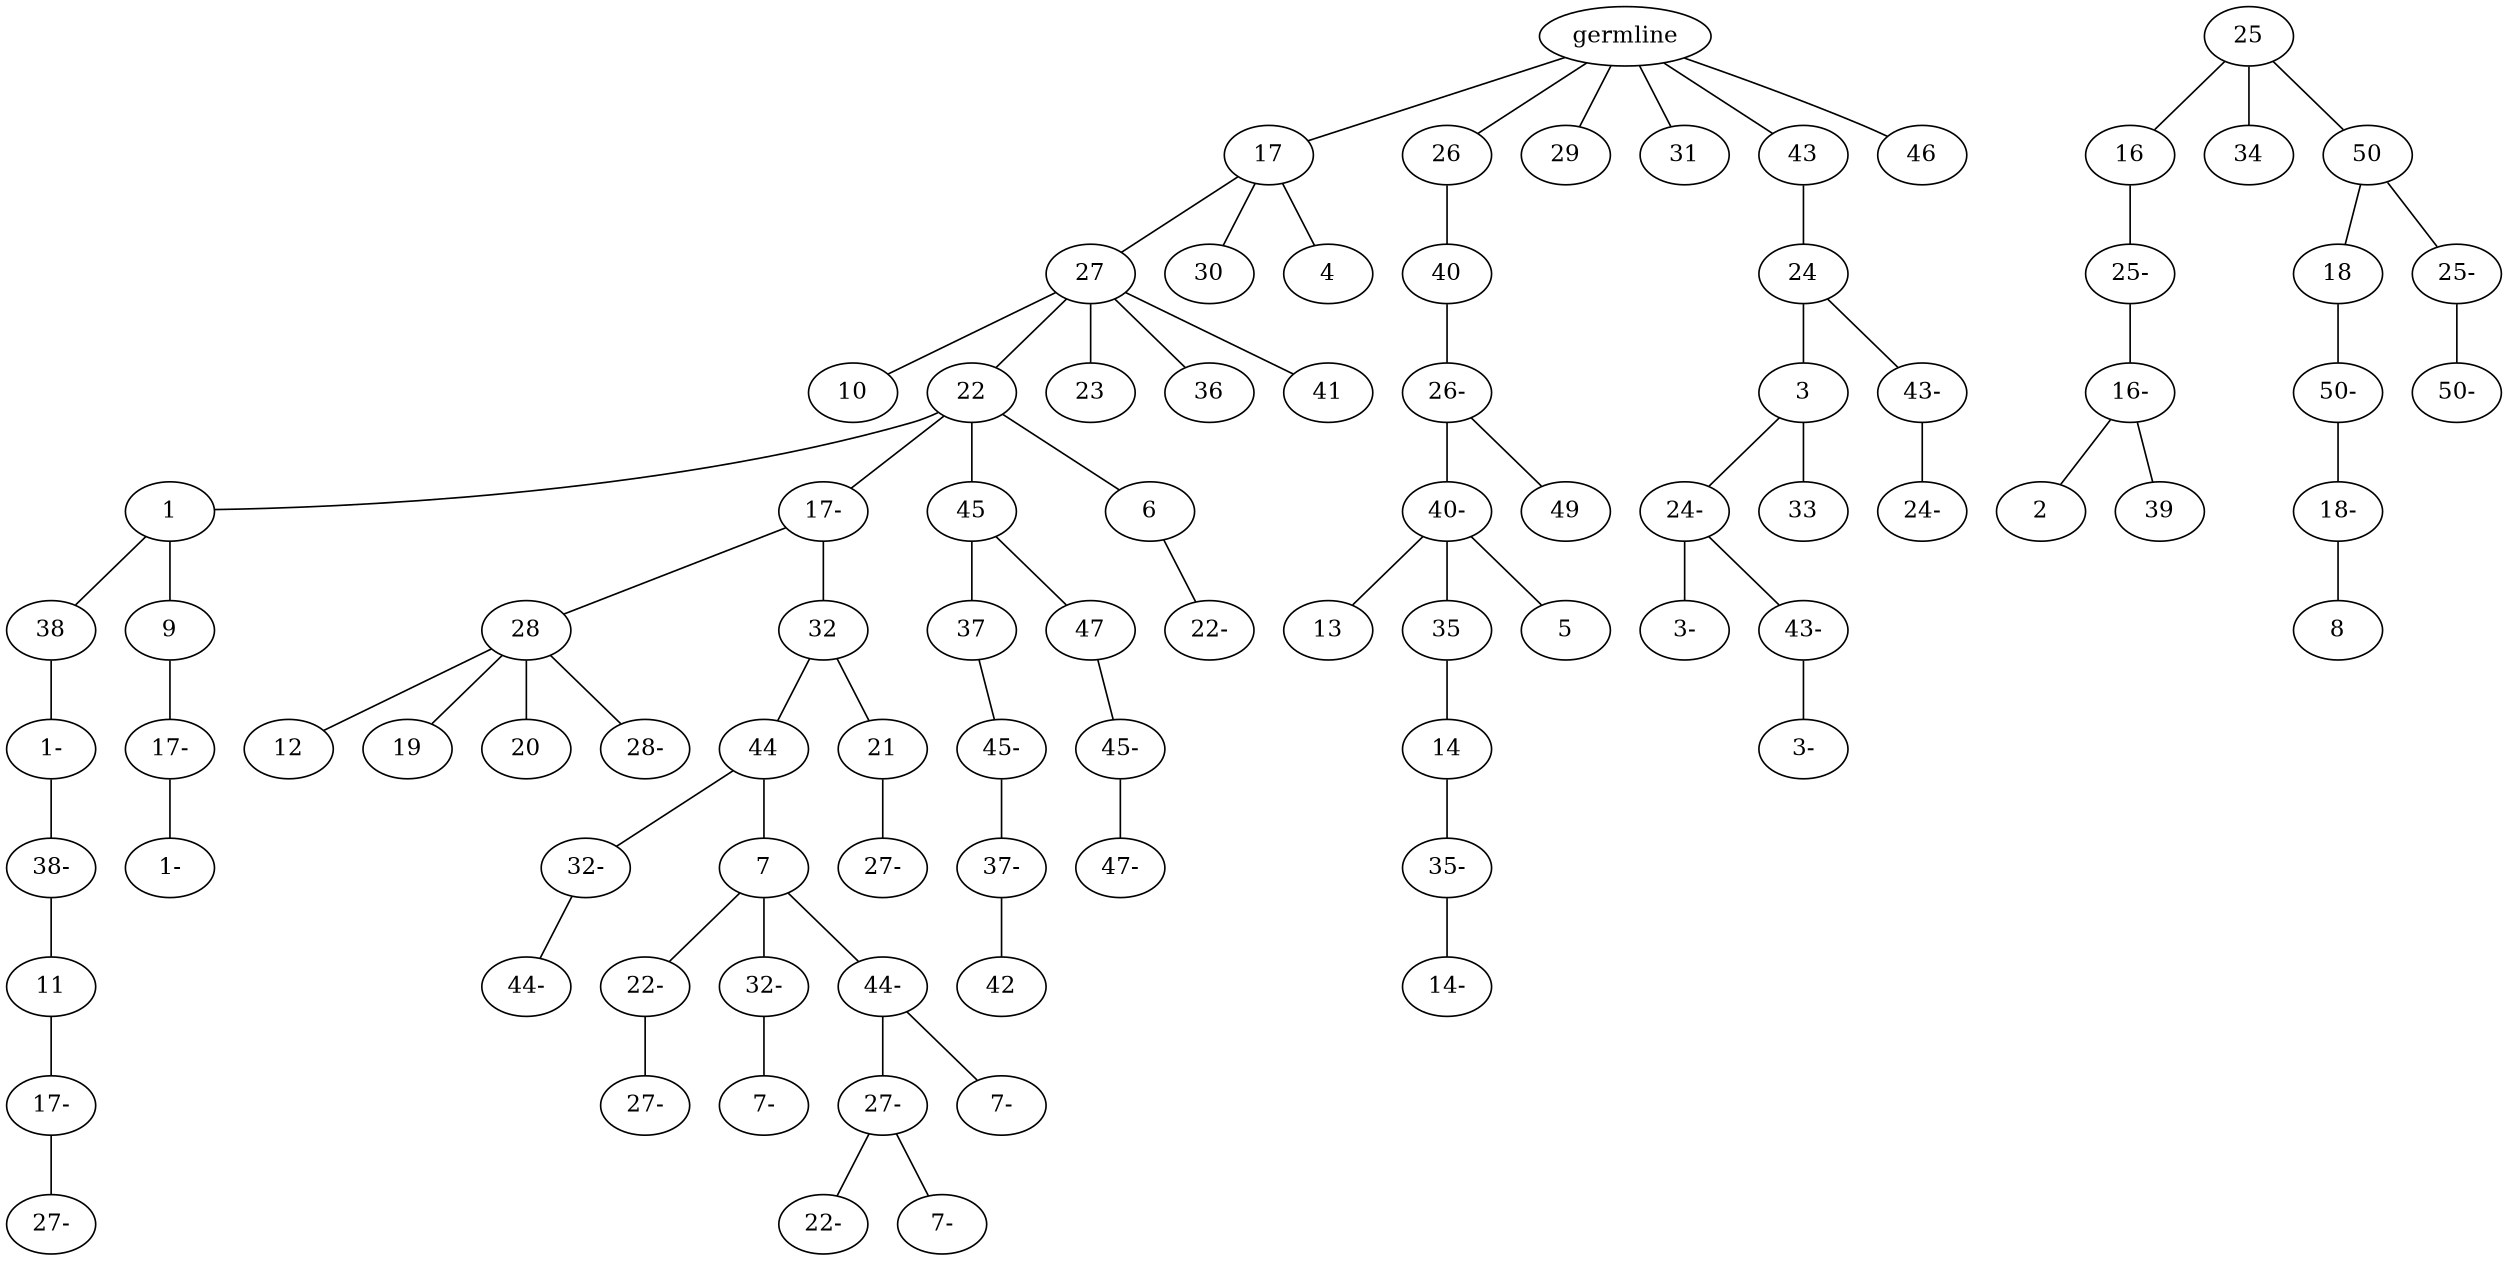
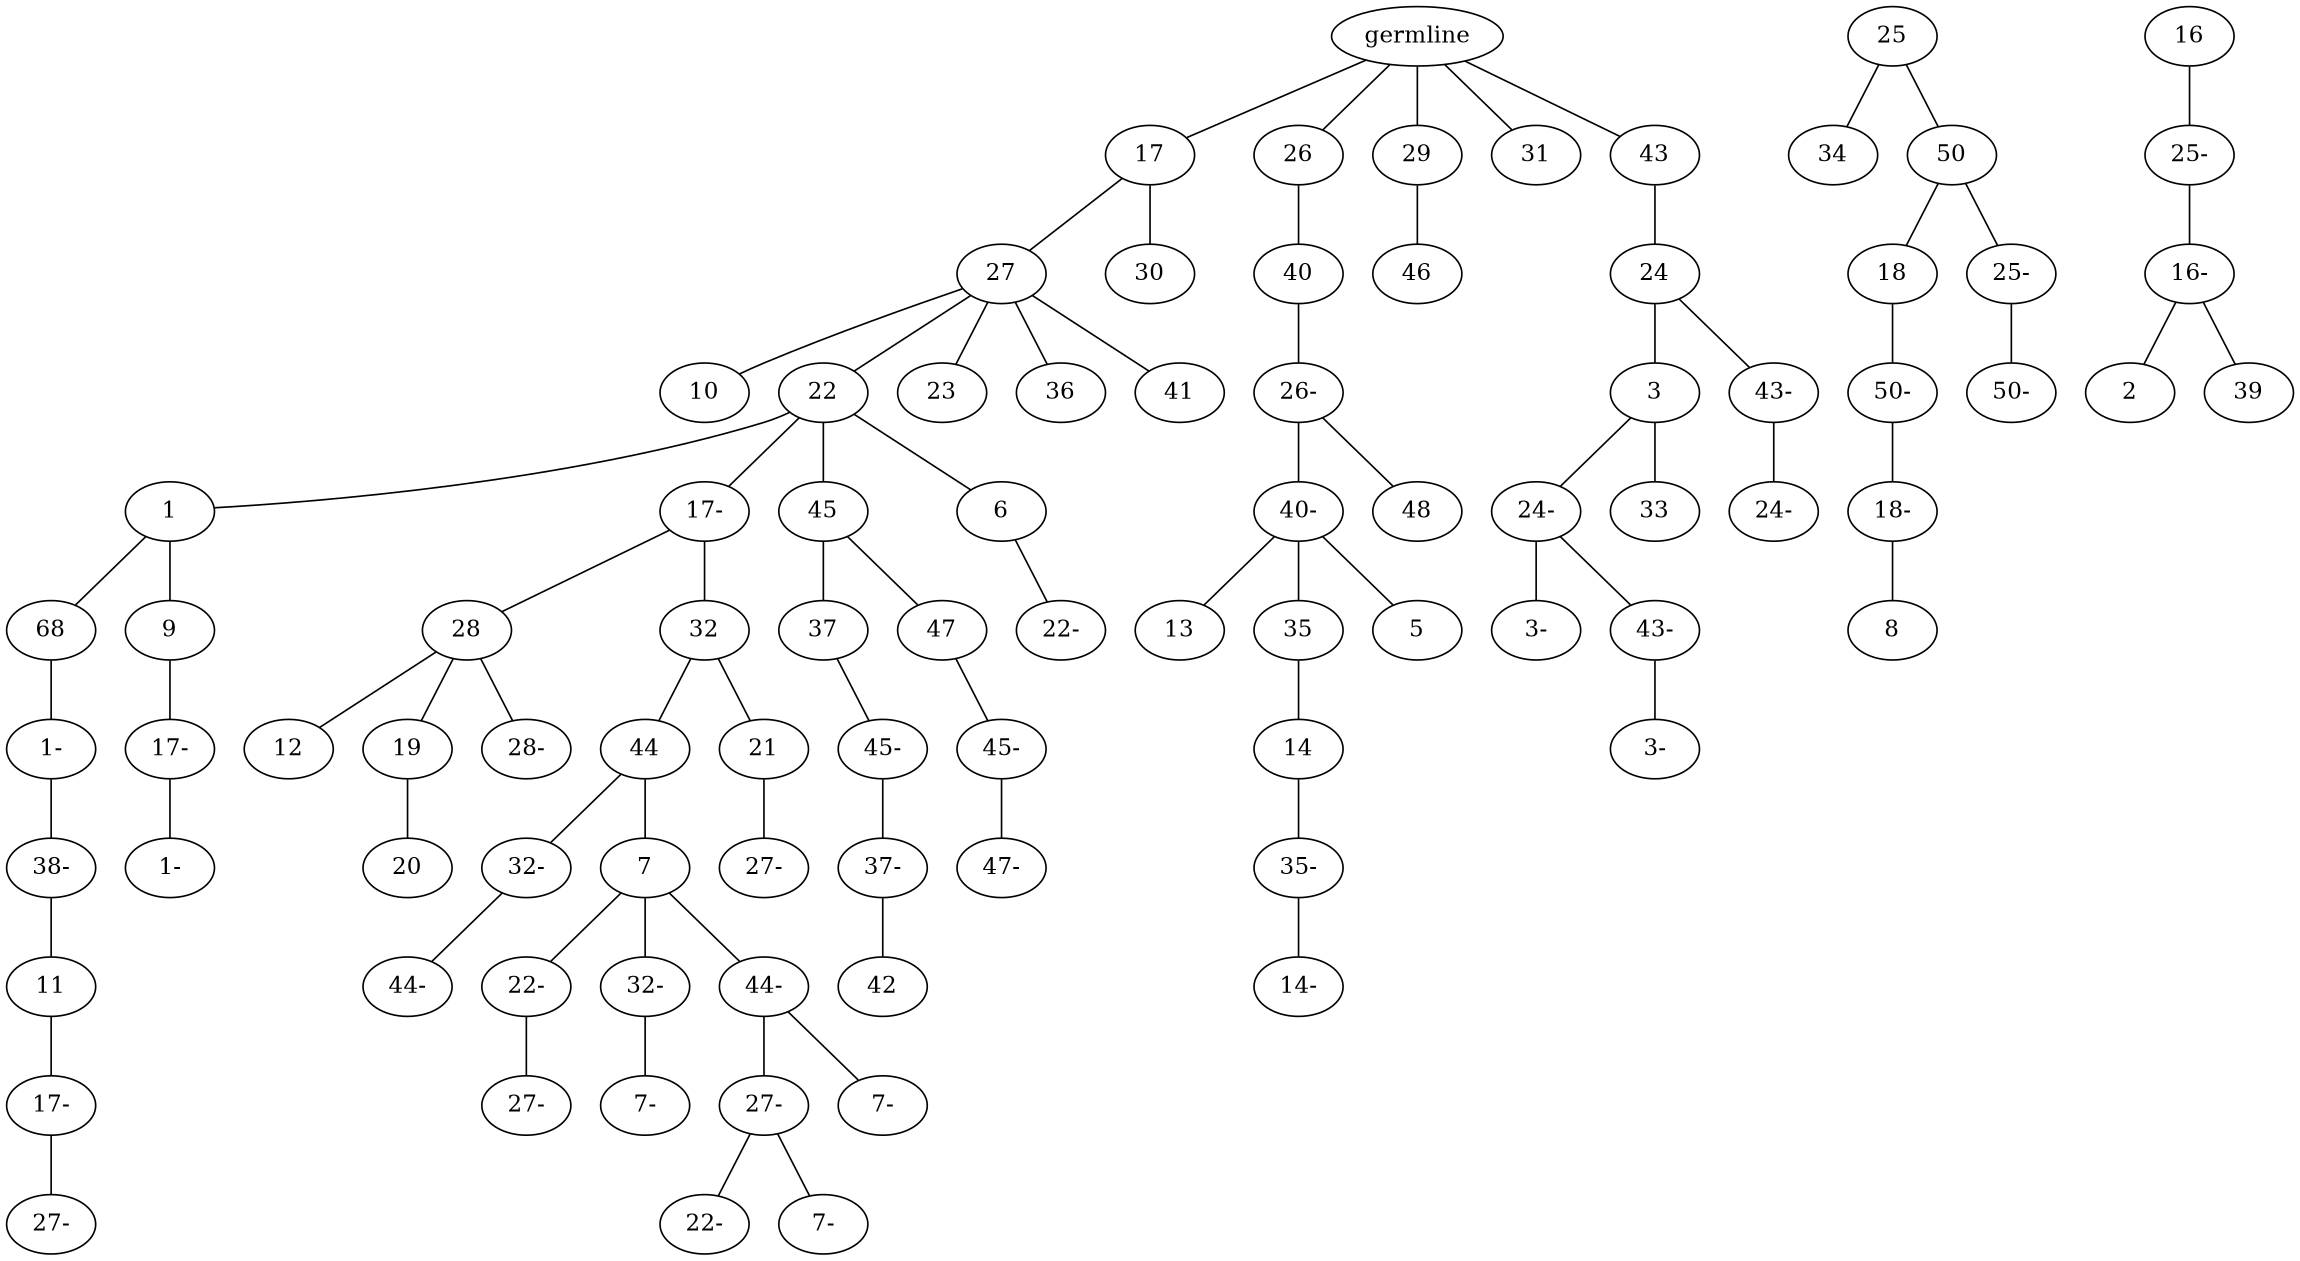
(1787, 95) -> (1417, 215)
(2190, 96) -> none
(1328, 274) -> none
(1566, 512) -> (1417, 512)
(51, 630) -> (51, 630)
(526, 690) -> (408, 809)
